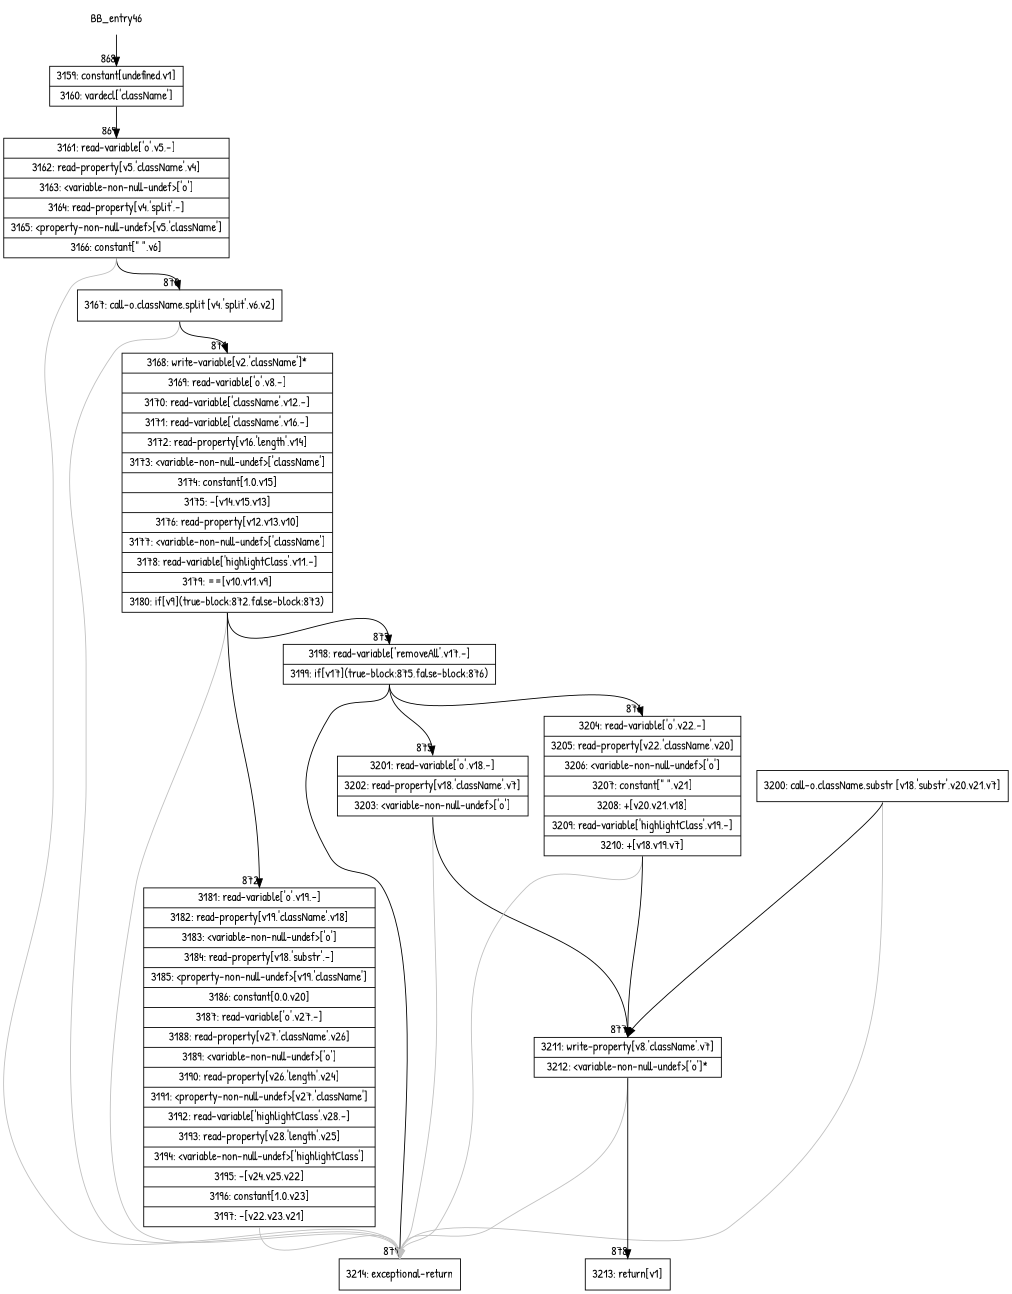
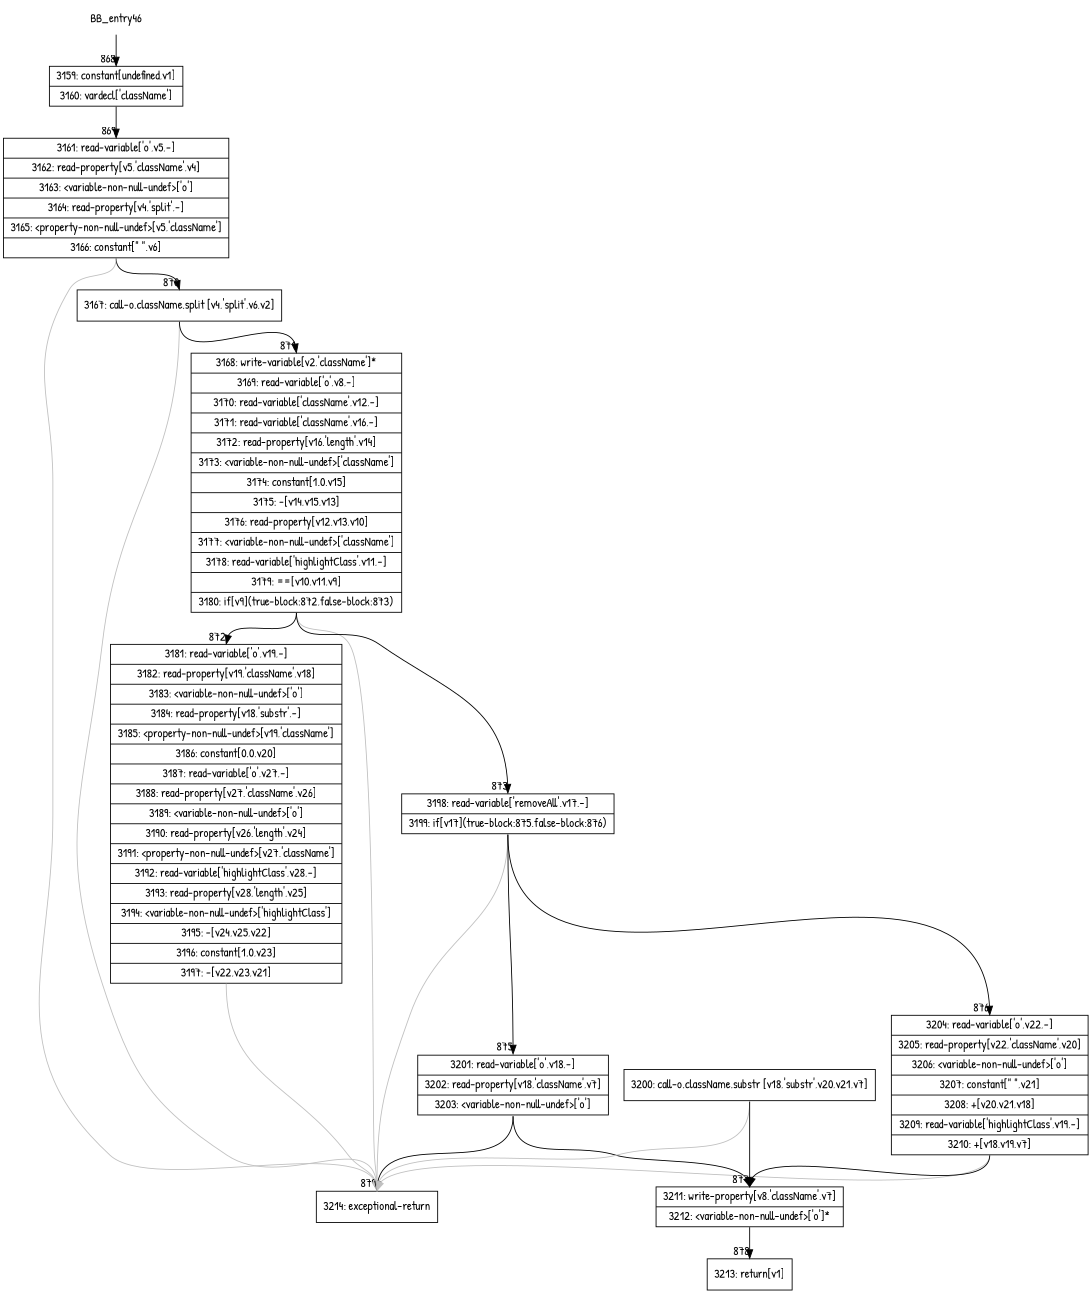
(396, 924) -> (418, 997)
(436, 1036) -> (449, 1153)
(542, 1198) -> none
